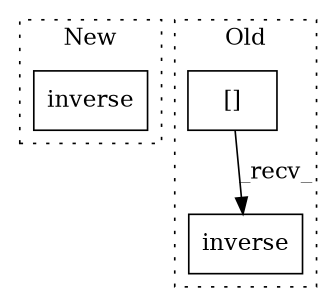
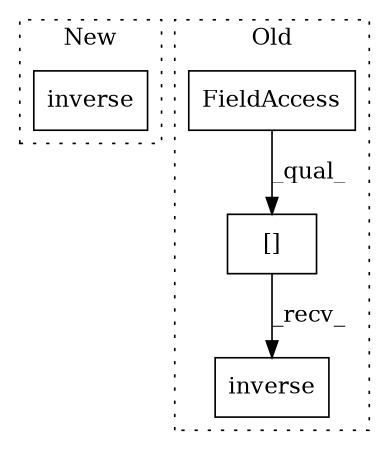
none -> (272, 101)
